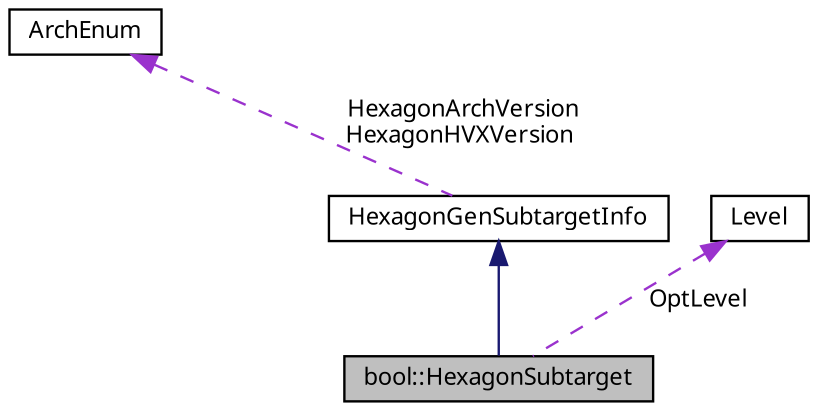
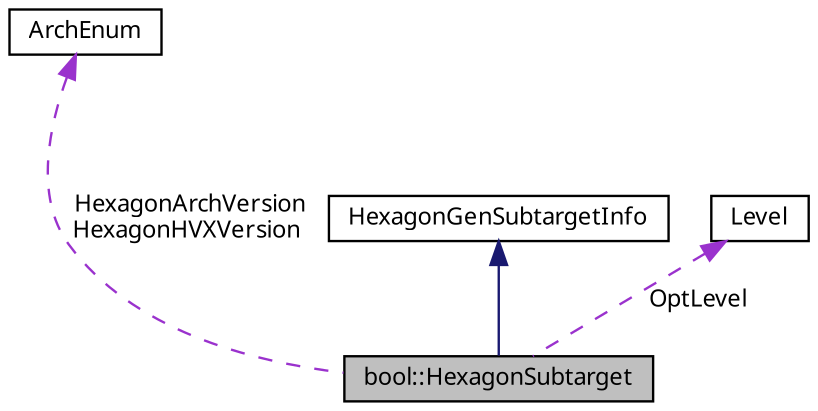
(303, 130) -> (117, 293)
